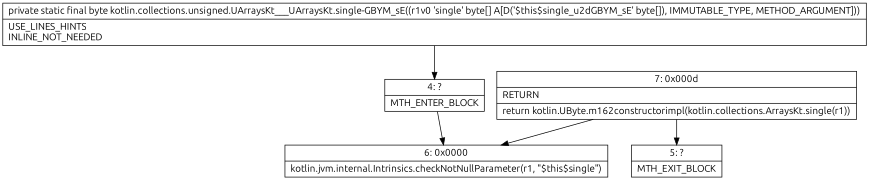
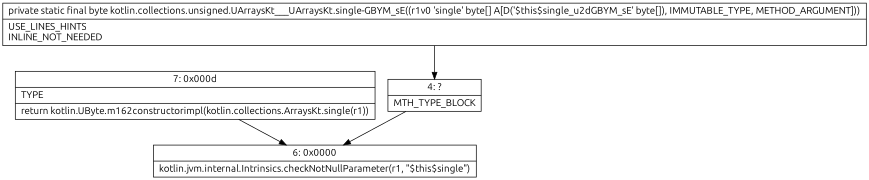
(521, 95) -> (32, 95)
(435, 103) -> (435, 103)
(677, 161) -> none
